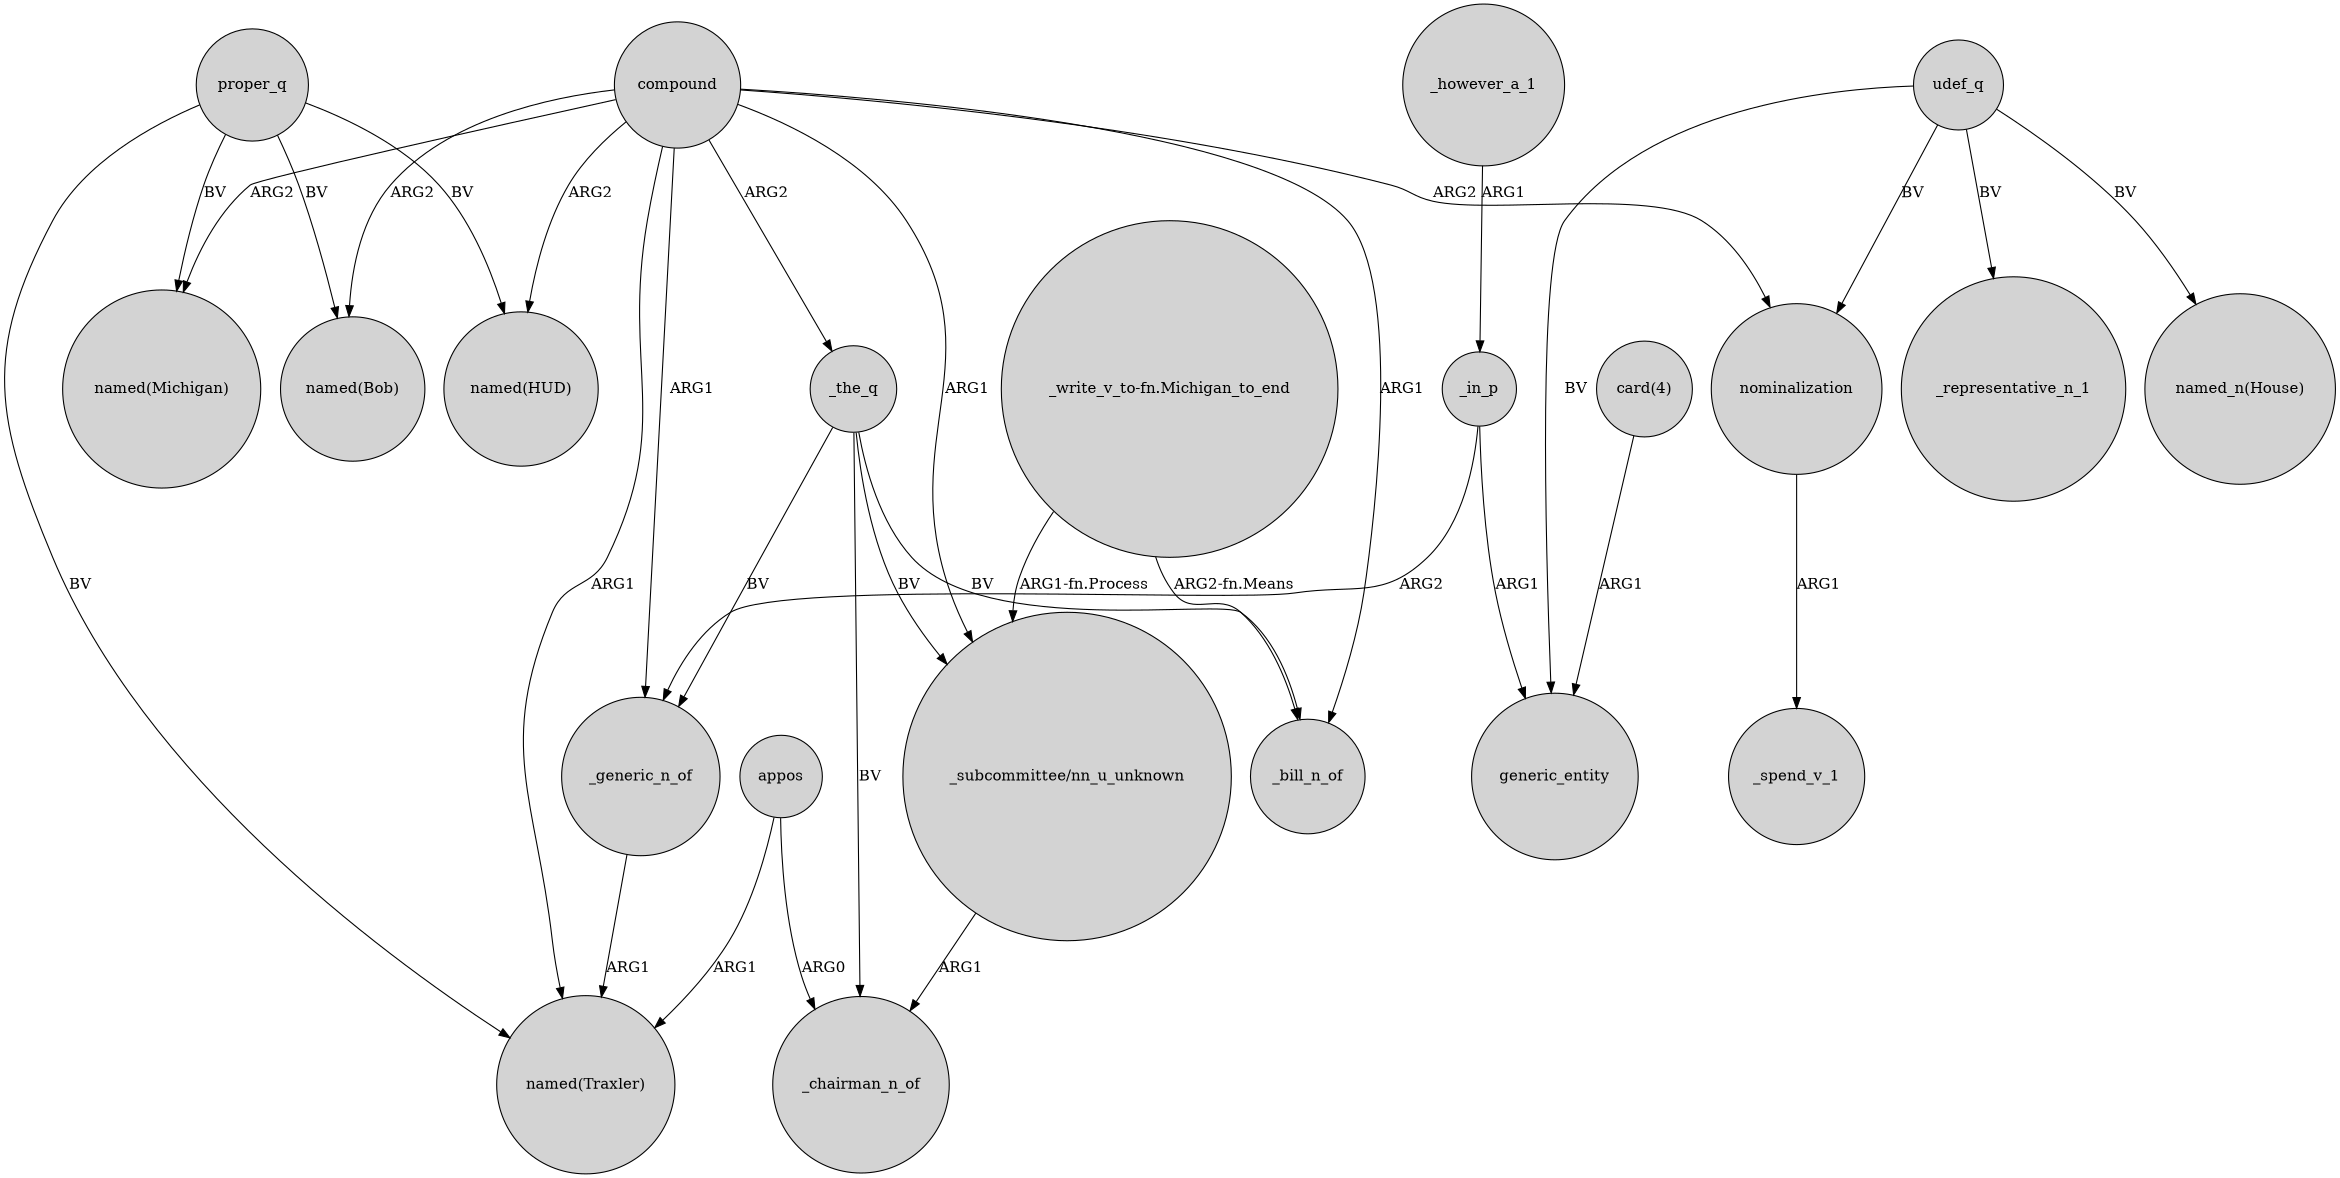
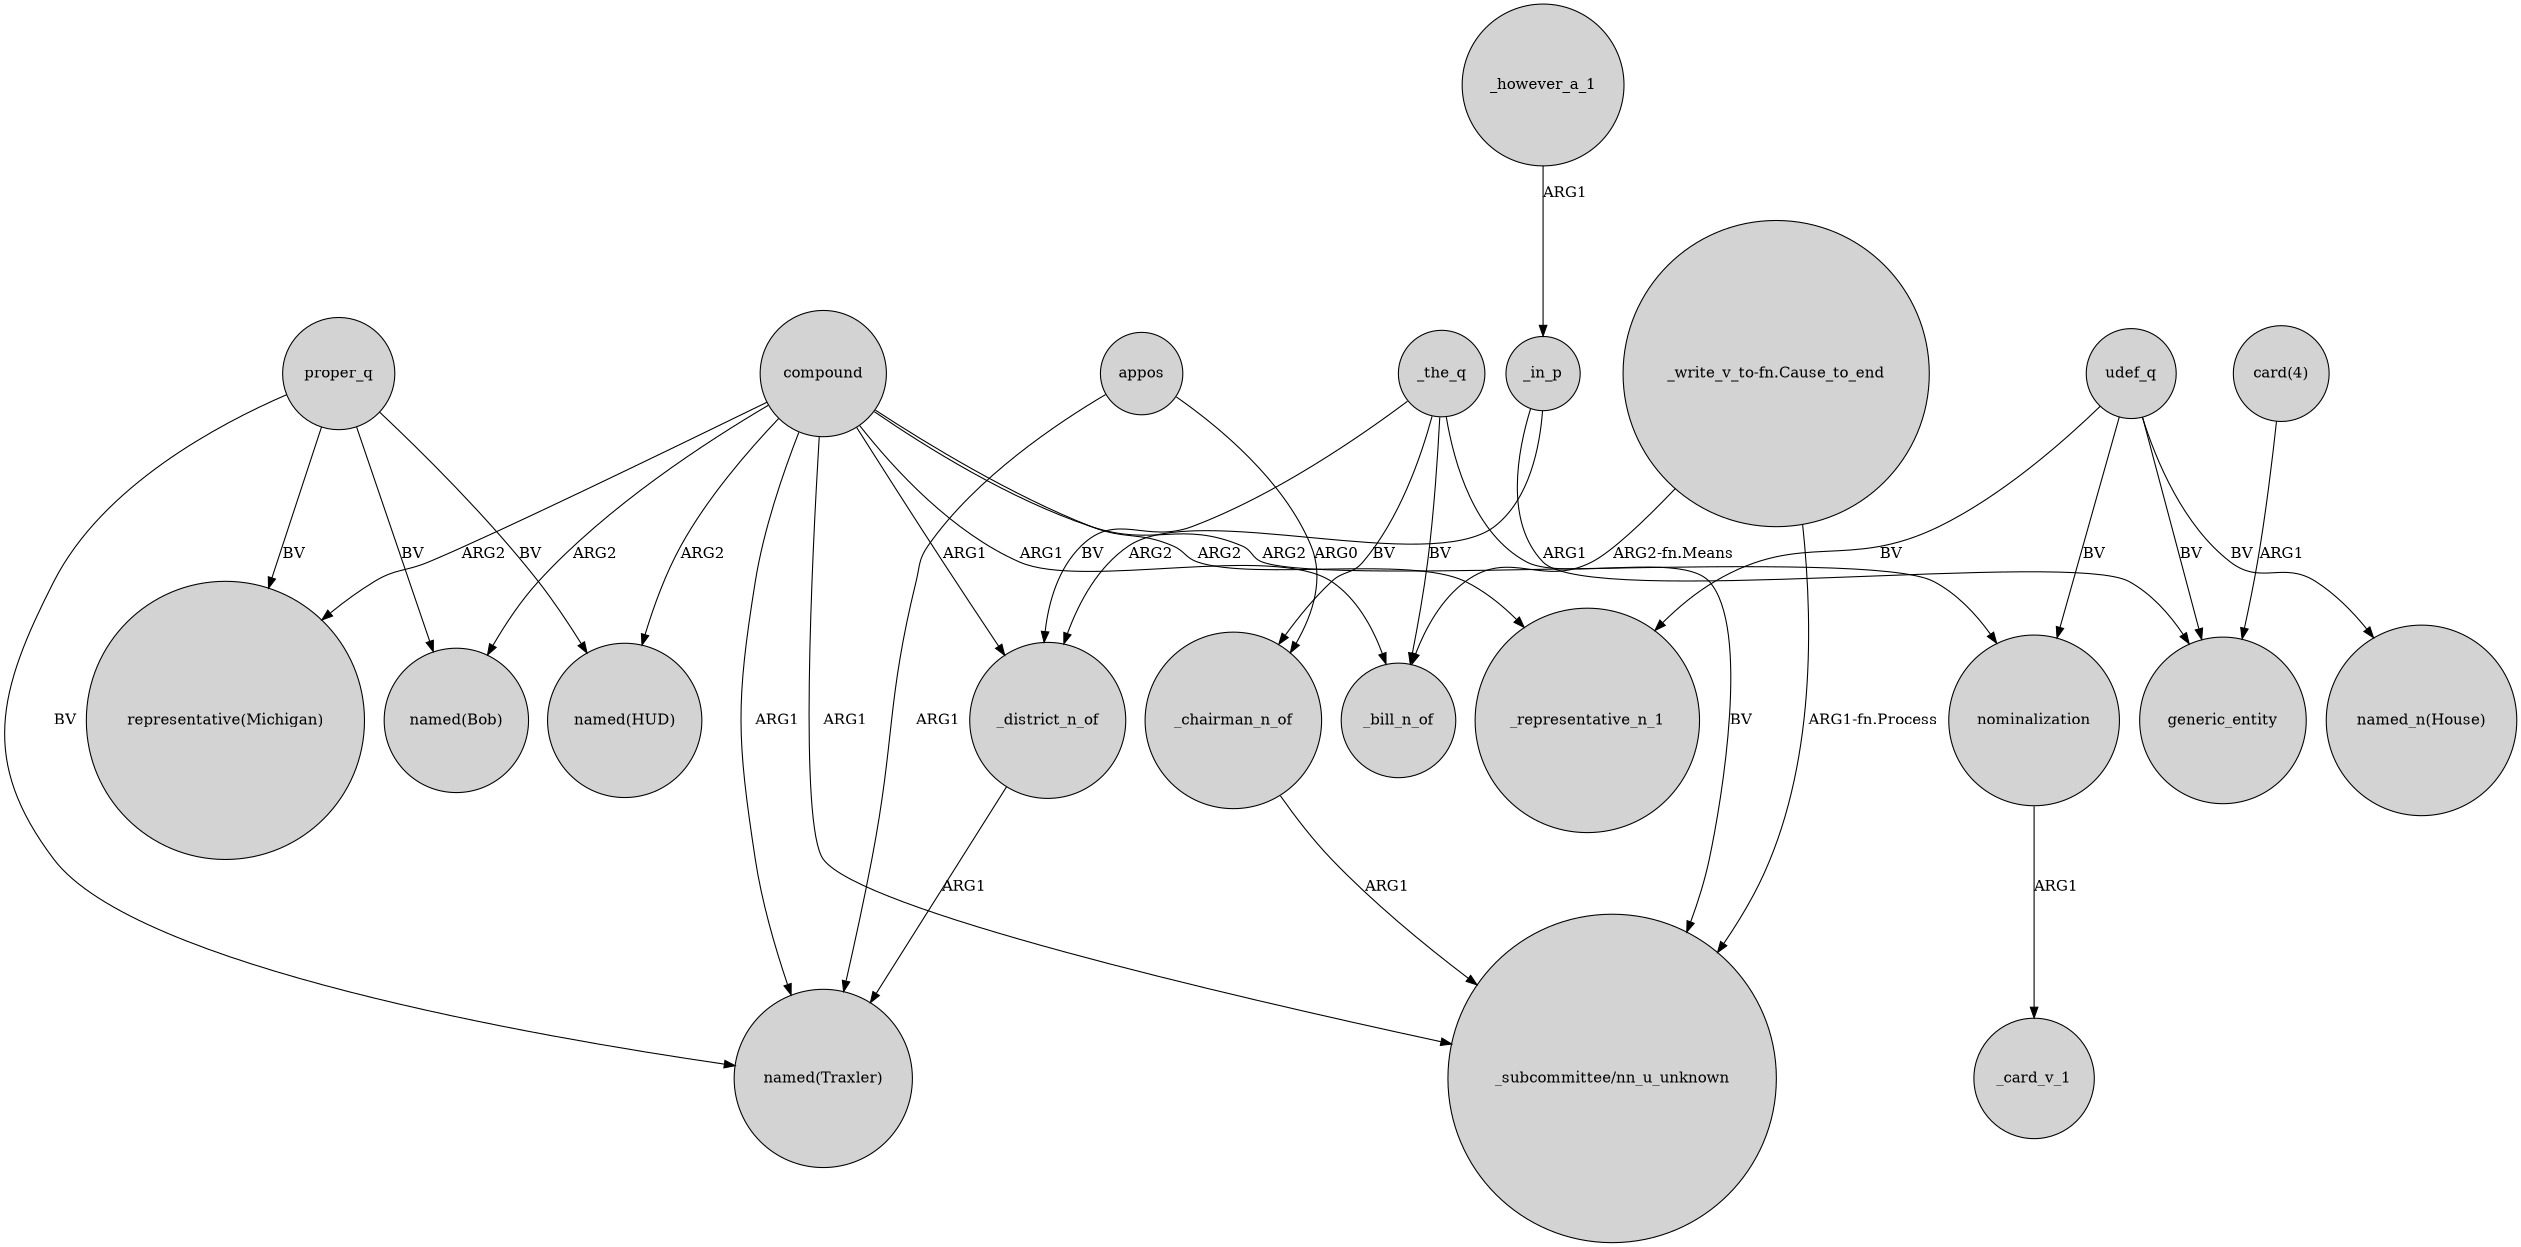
(768, 241) -> (1186, 556)
(162, 389) -> (225, 720)
(1170, 389) -> (1776, 374)
(641, 776) -> (1048, 720)
(1797, 776) -> (2034, 1078)
(946, 957) -> (1367, 894)
